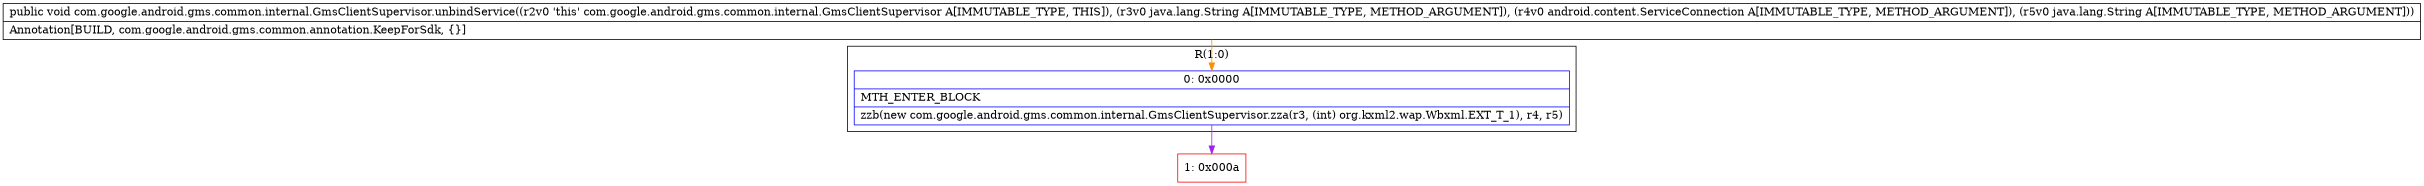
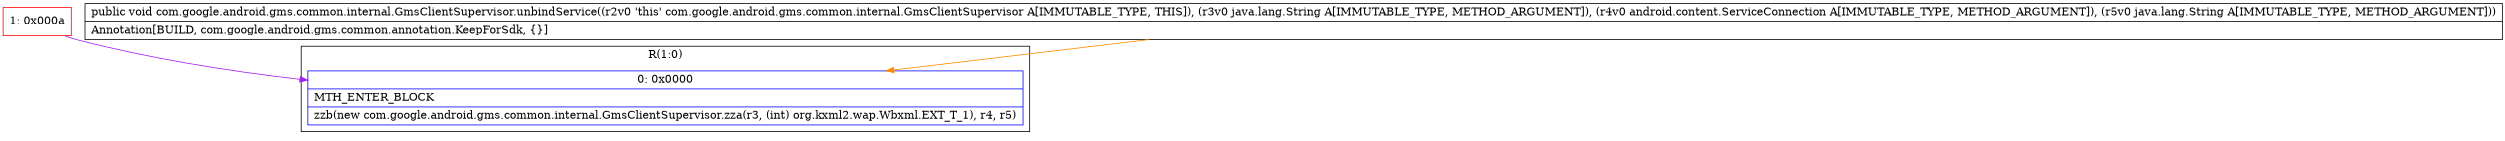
(1212, 136) -> (182, 62)
